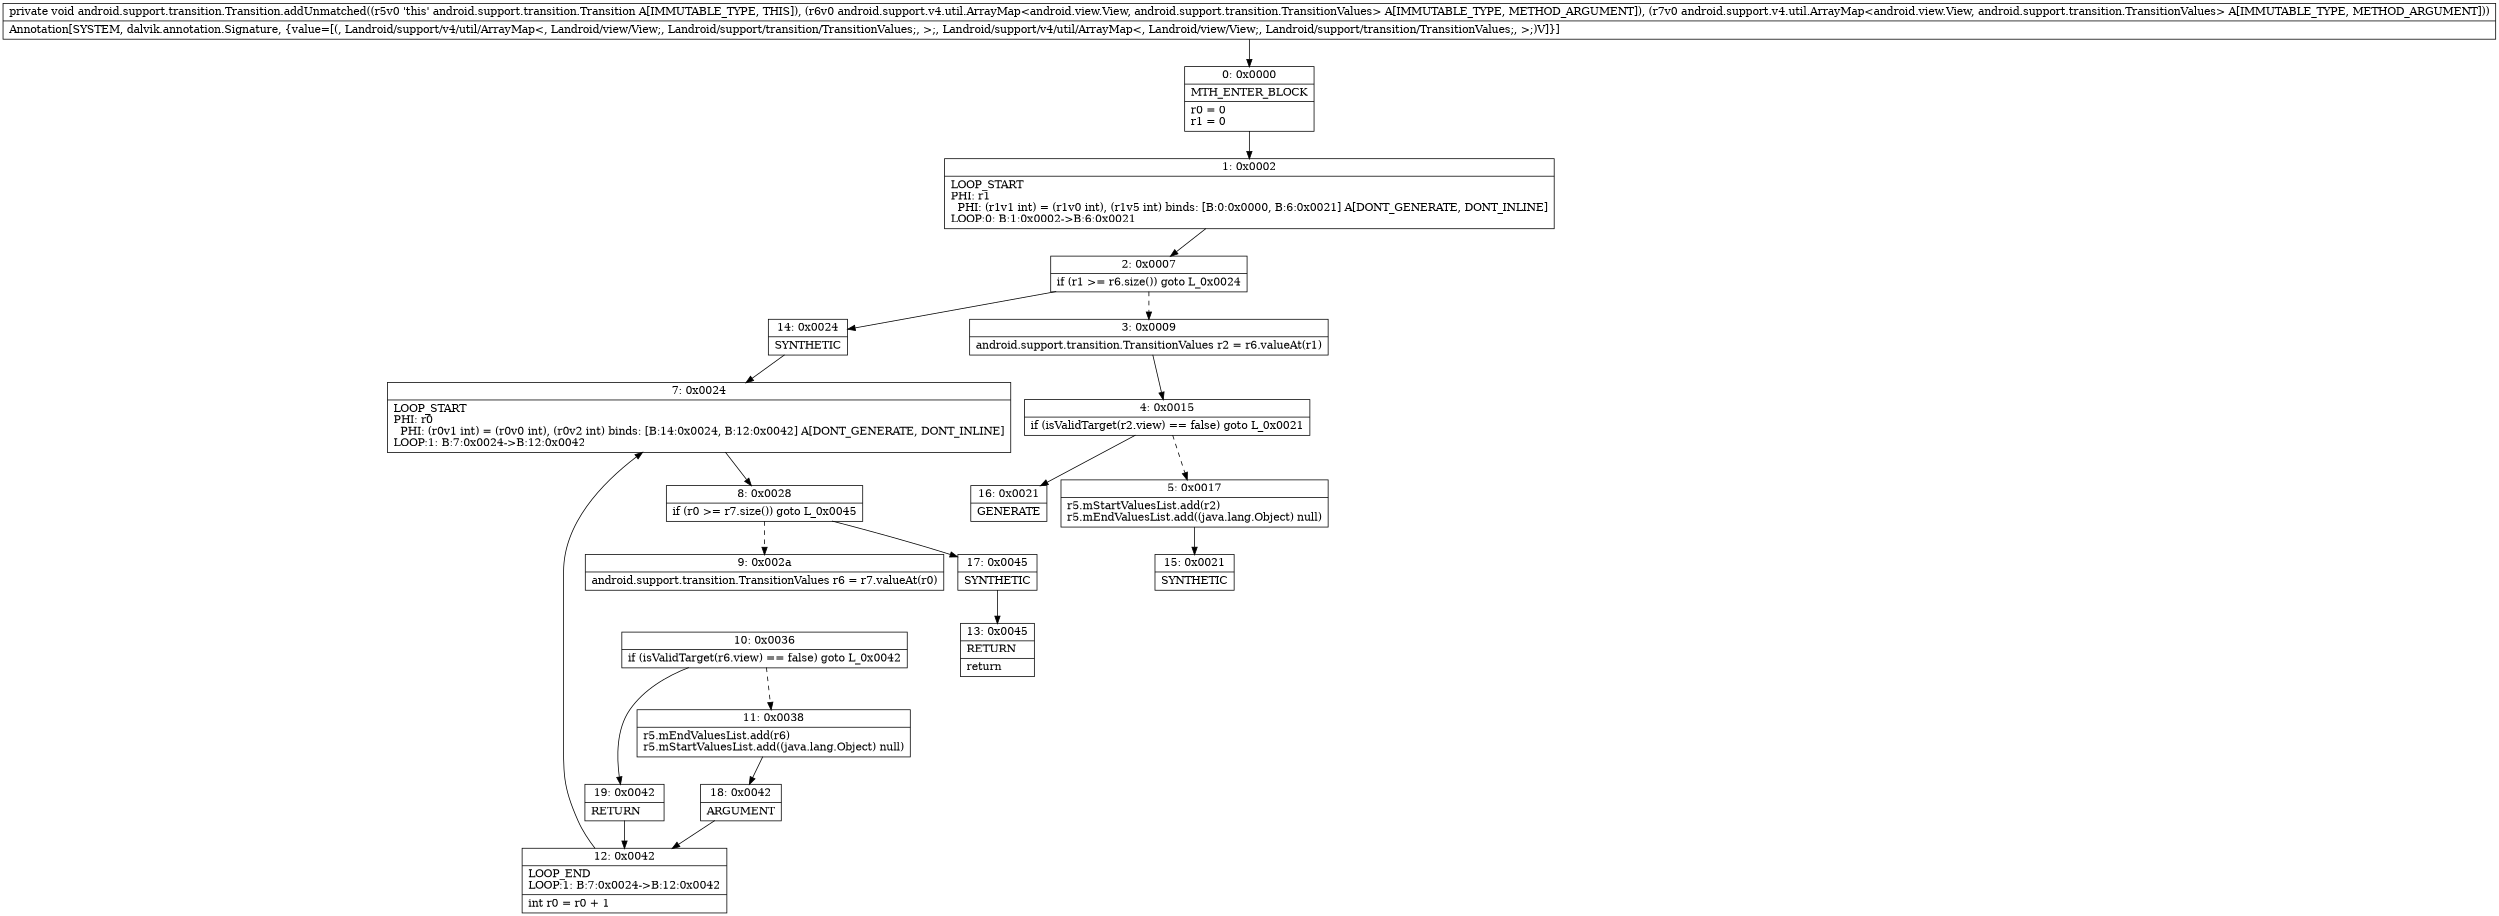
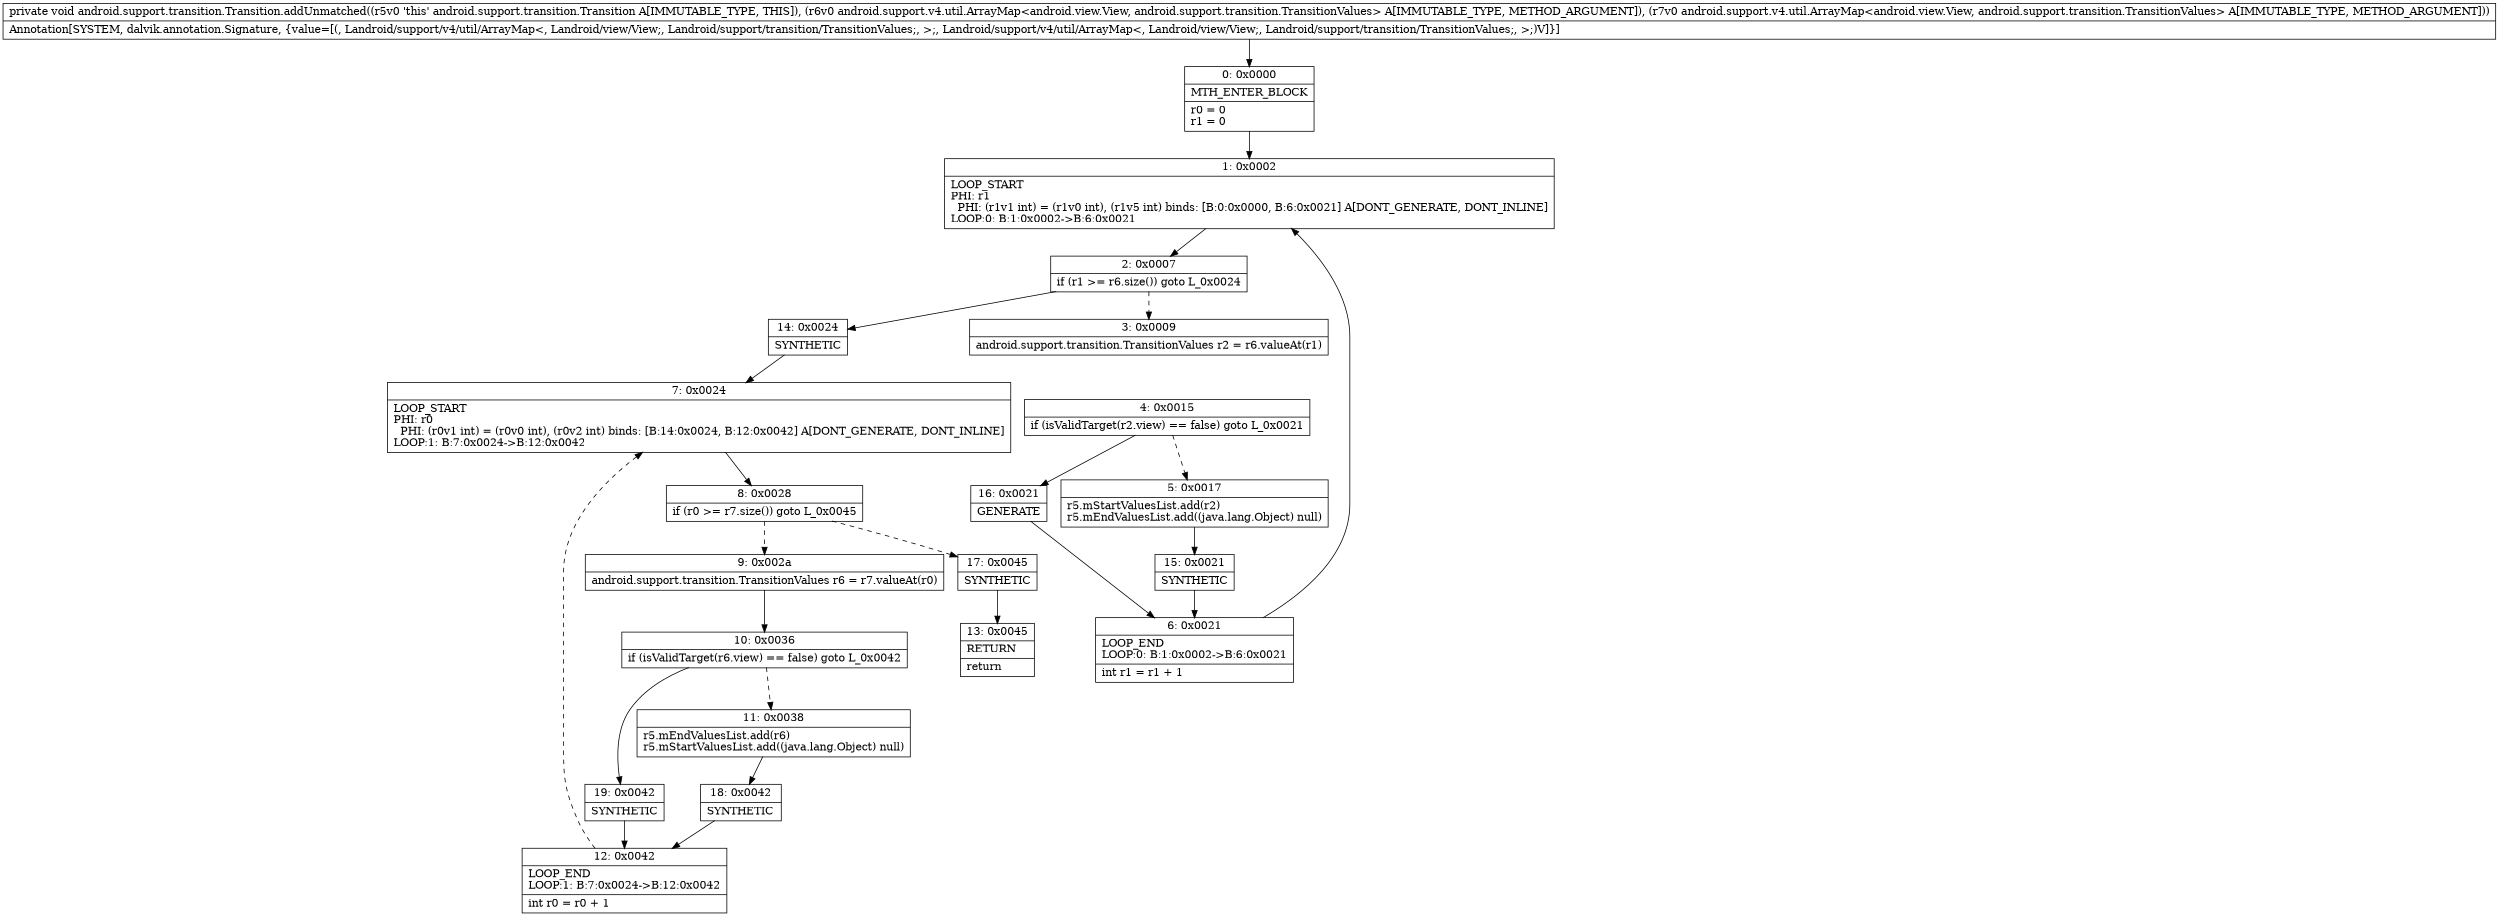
(1157, 374) -> none
(891, 537) -> (891, 537)
none -> (765, 607)
(564, 643) -> (564, 643)
none -> (1195, 650)
(616, 811) -> (624, 811)
(741, 811) -> (740, 811)
